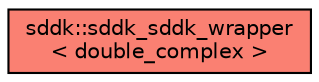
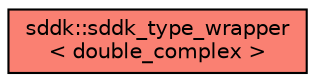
(160, 41) -> (158, 41)
